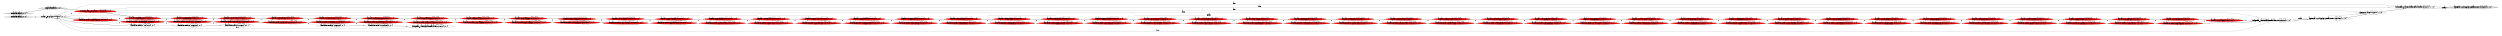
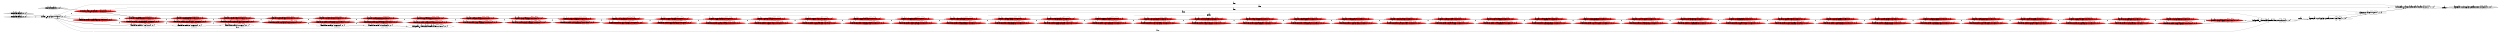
(36, 11) -> (34, 15)
